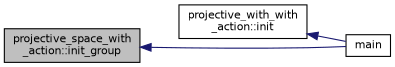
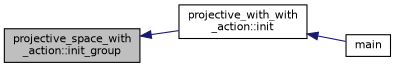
(249, 48) -> (165, 33)
